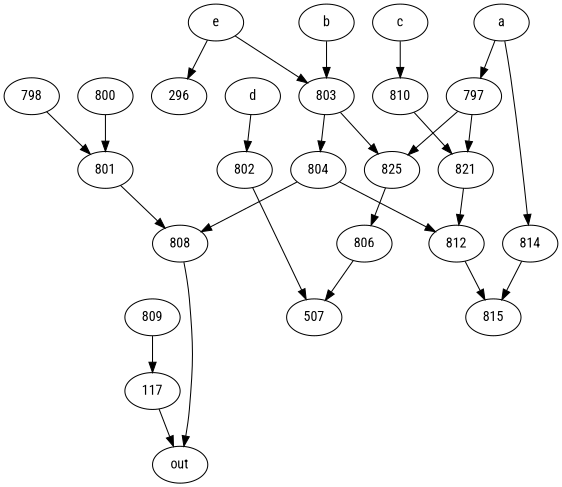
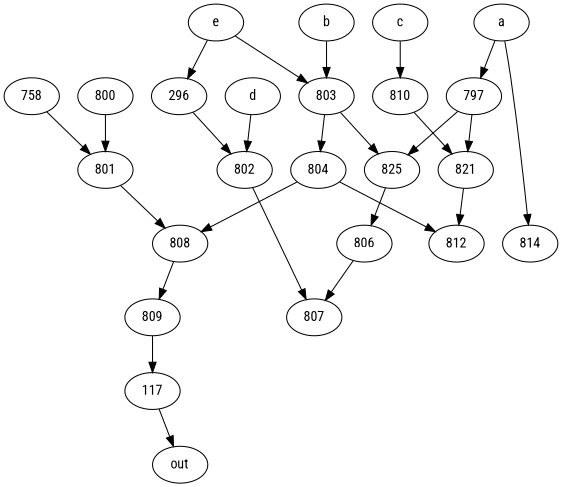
(32, 96) -> (32, 96)
none -> (208, 129)
(314, 317) -> (314, 317)
(493, 317) -> none
(192, 349) -> (168, 275)
